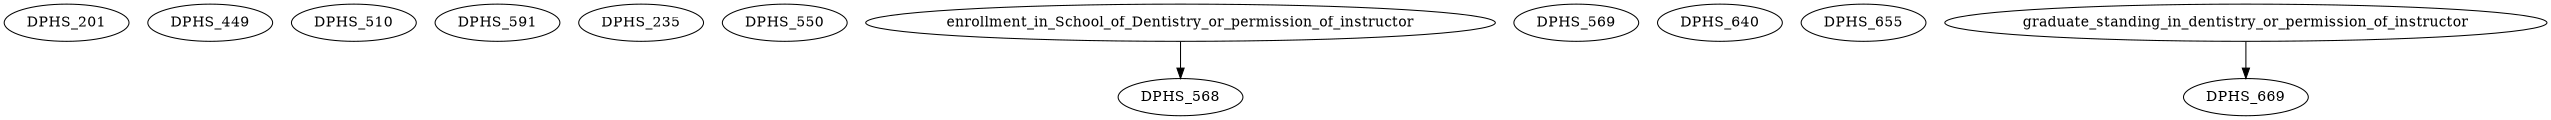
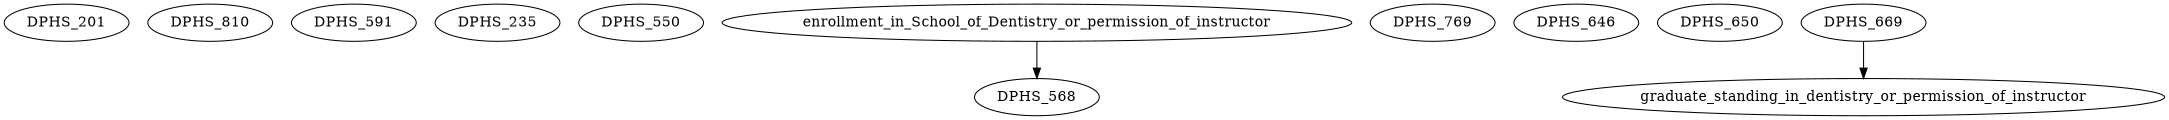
(210, 23) -> none
(354, 23) -> (210, 23)
(1576, 23) -> (1433, 23)
(1720, 23) -> (1576, 23)
(1864, 23) -> (1720, 23)
(2246, 55) -> (1864, 55)
